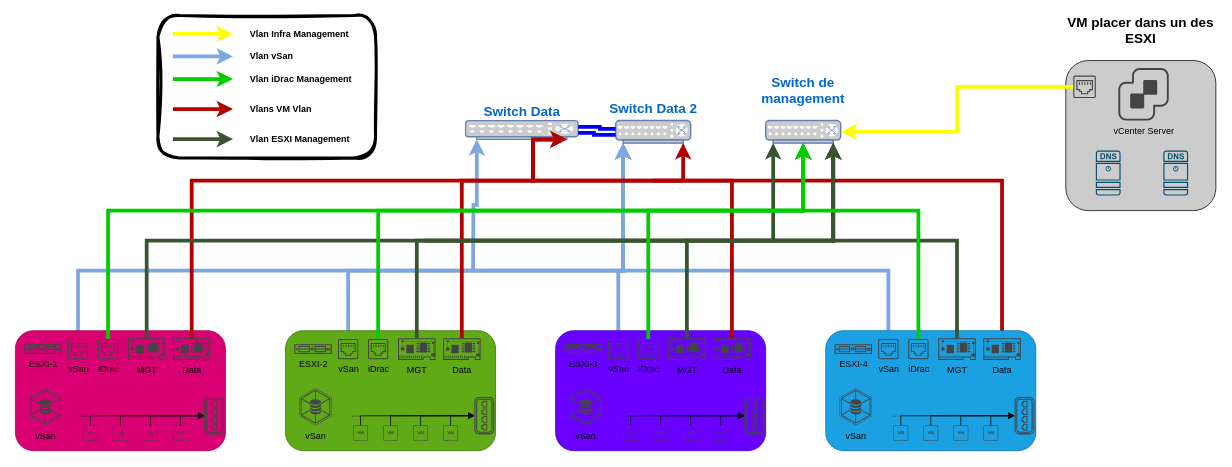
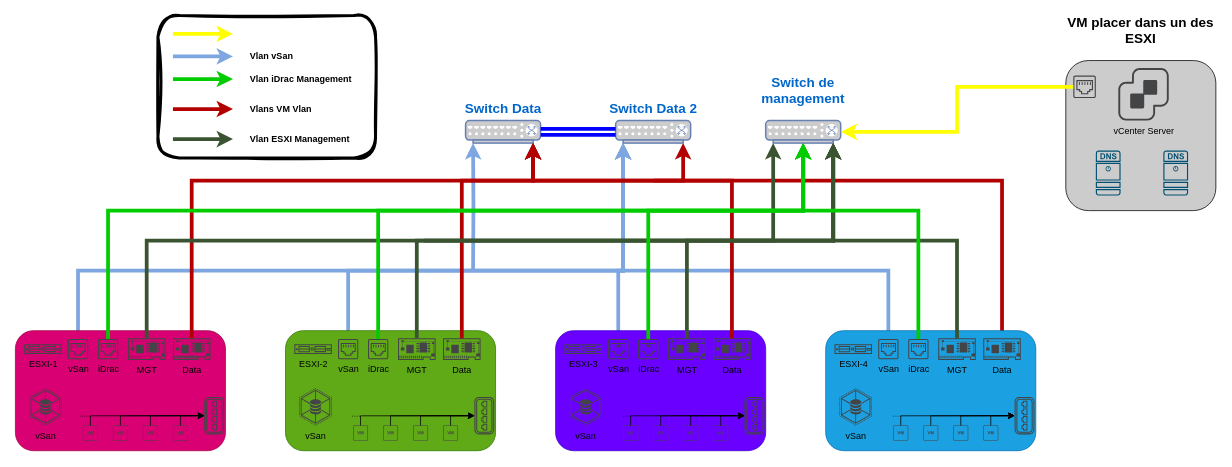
(311, 34) -> none
(522, 130) -> (503, 132)
